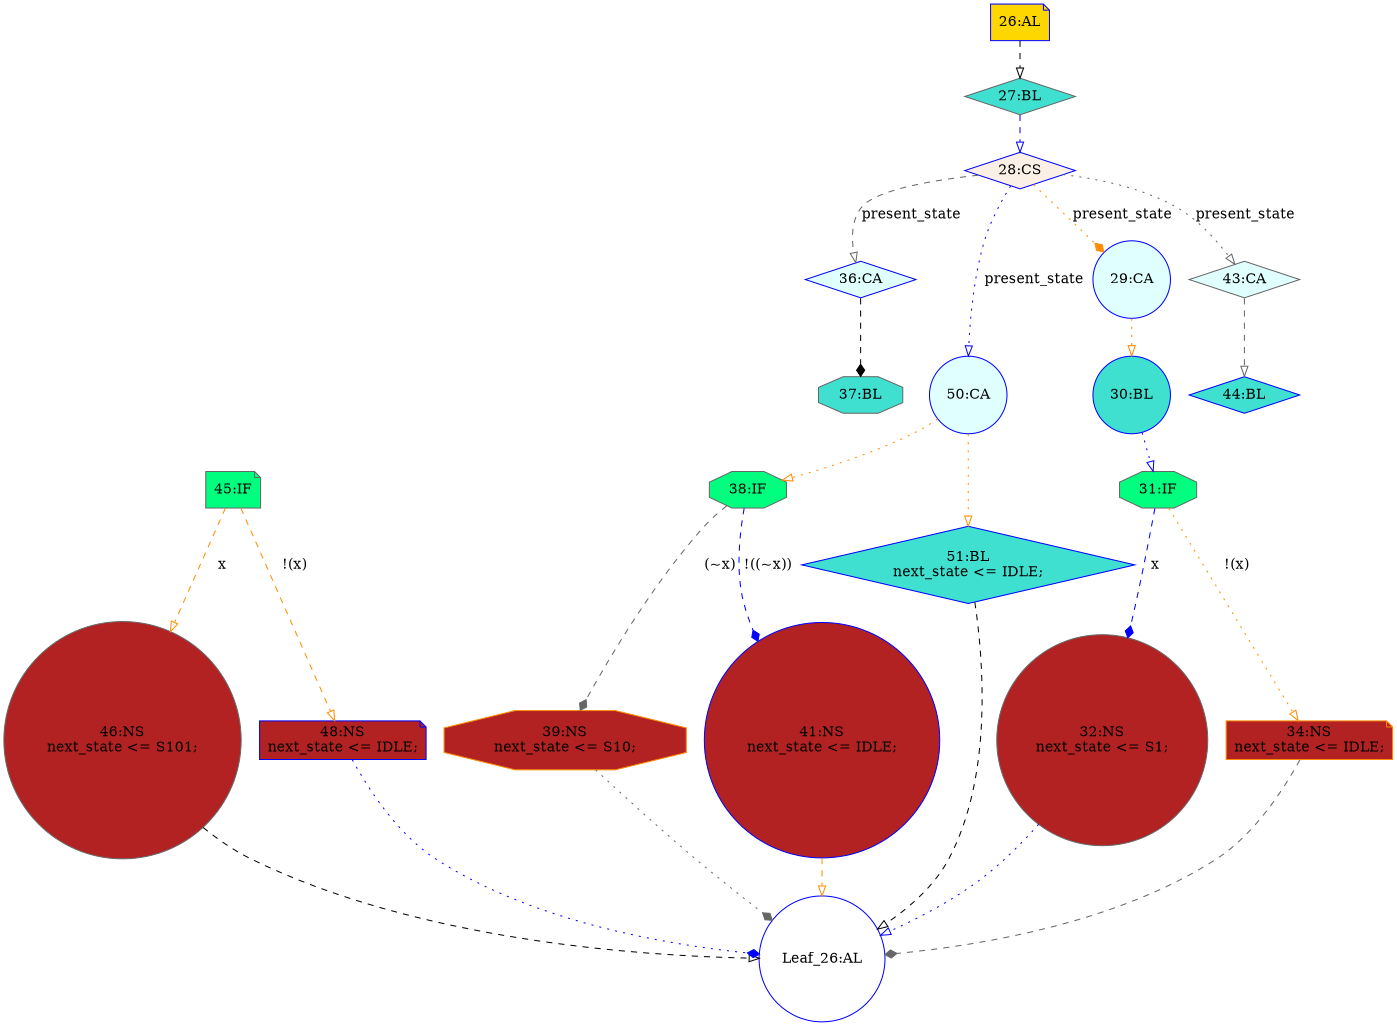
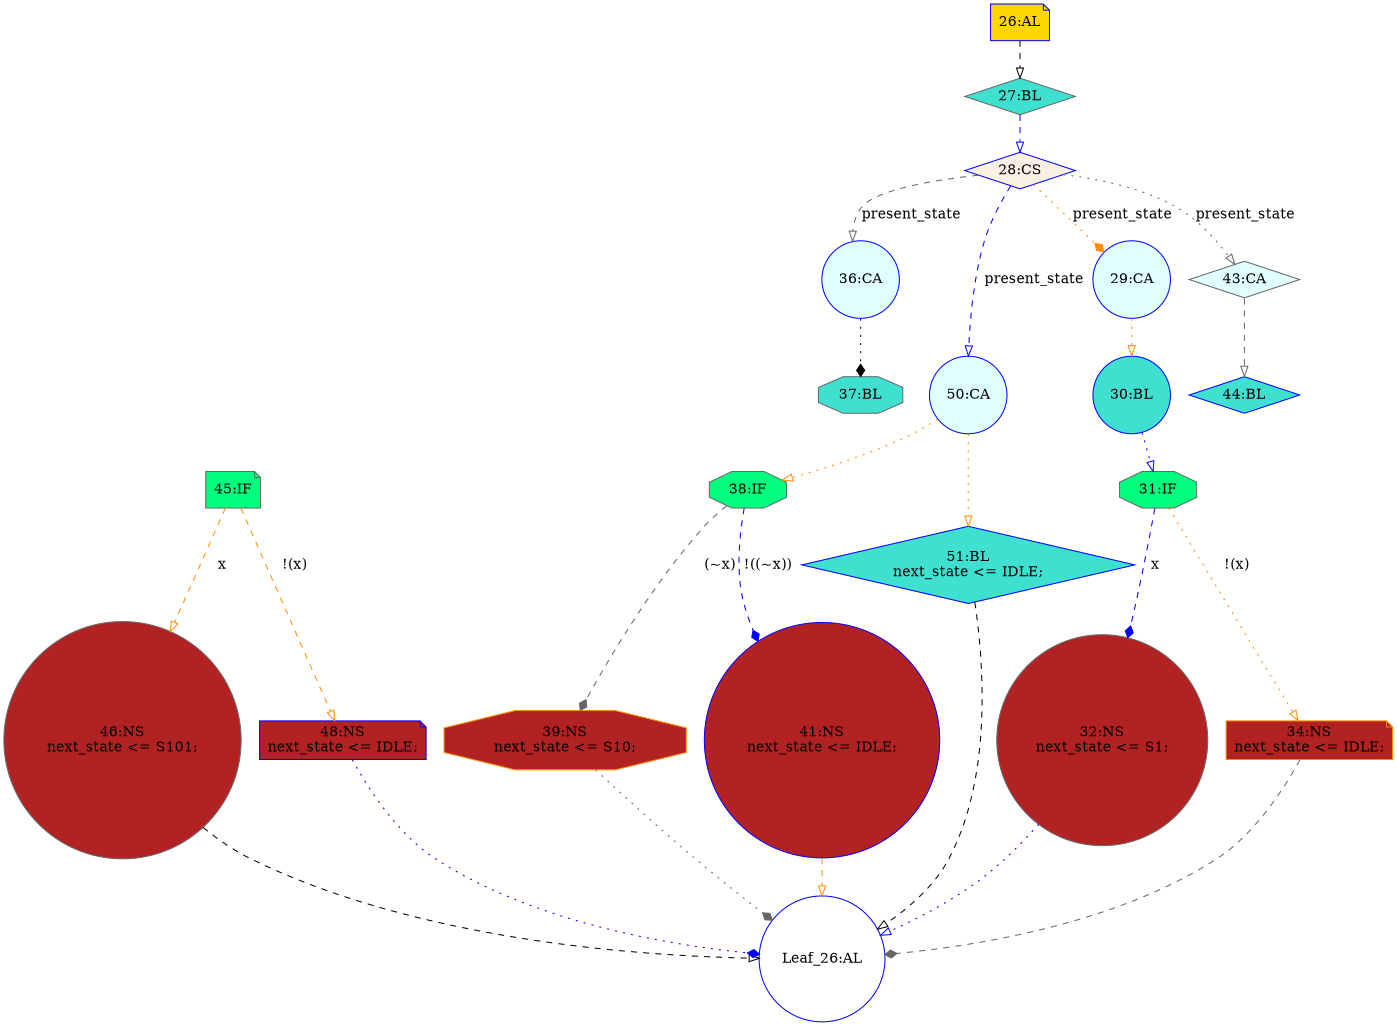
(979, 263) -> (979, 263)
(861, 280) -> (861, 280)
(861, 331) -> (861, 341)
